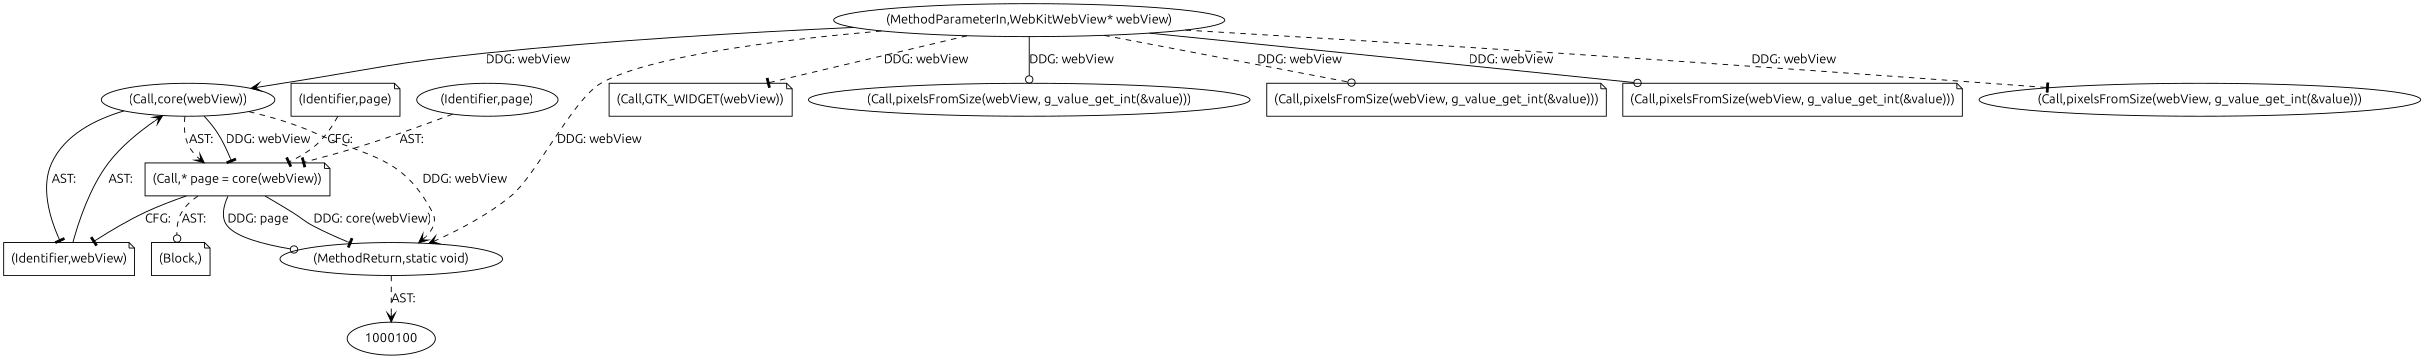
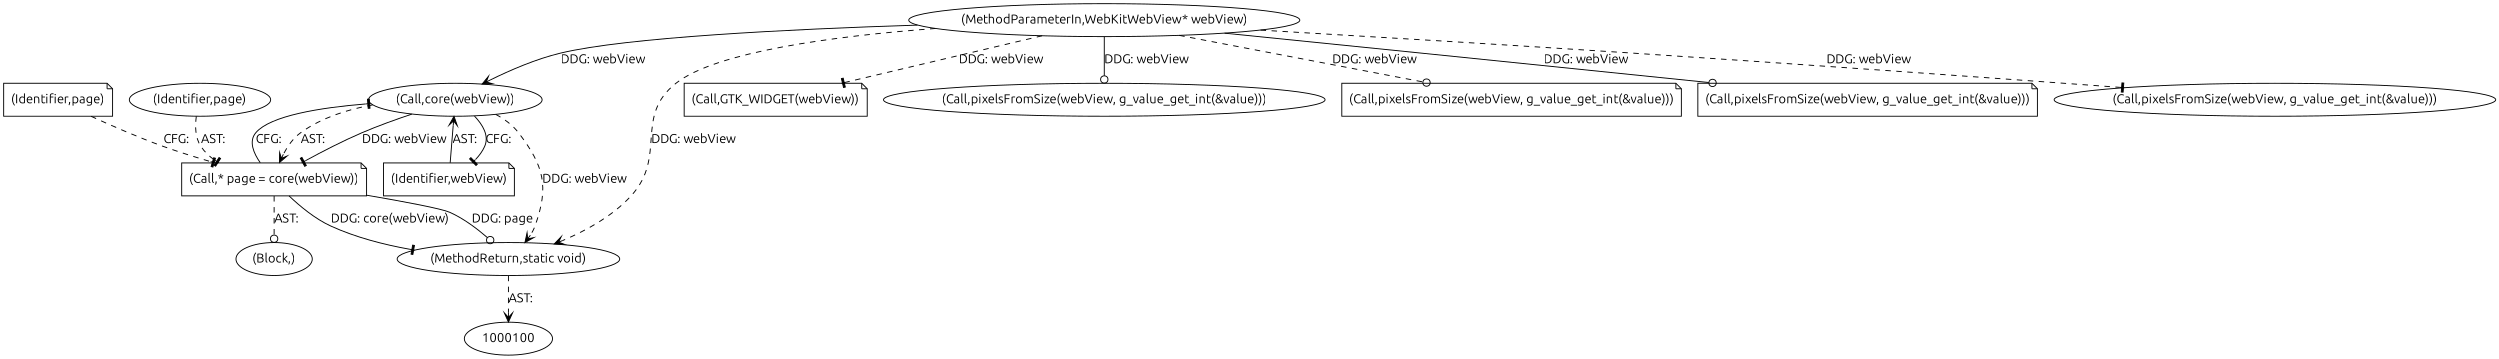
(66, 179) -> (500, 140)
(140, 215) -> (293, 115)
(181, 259) -> (274, 259)
